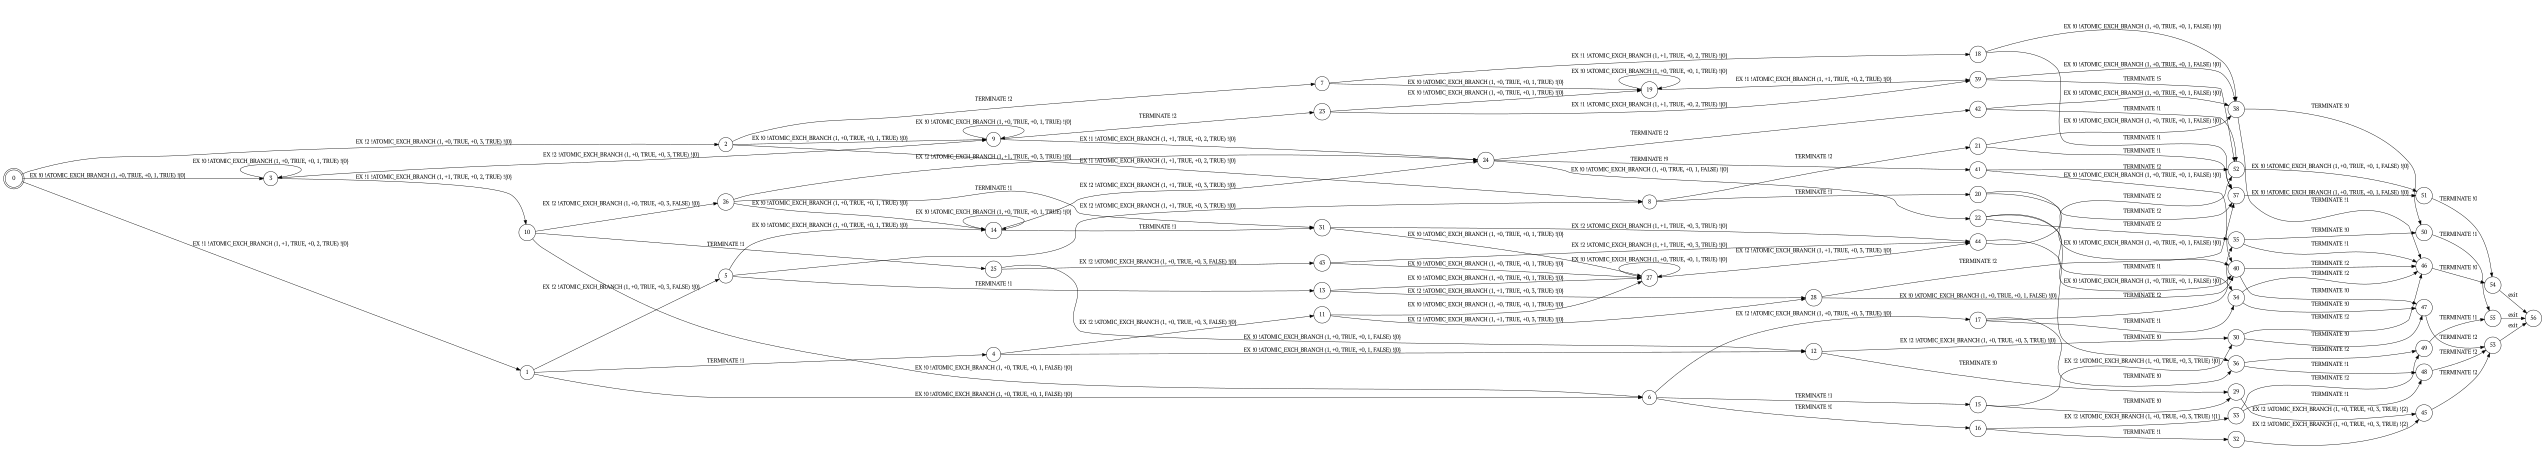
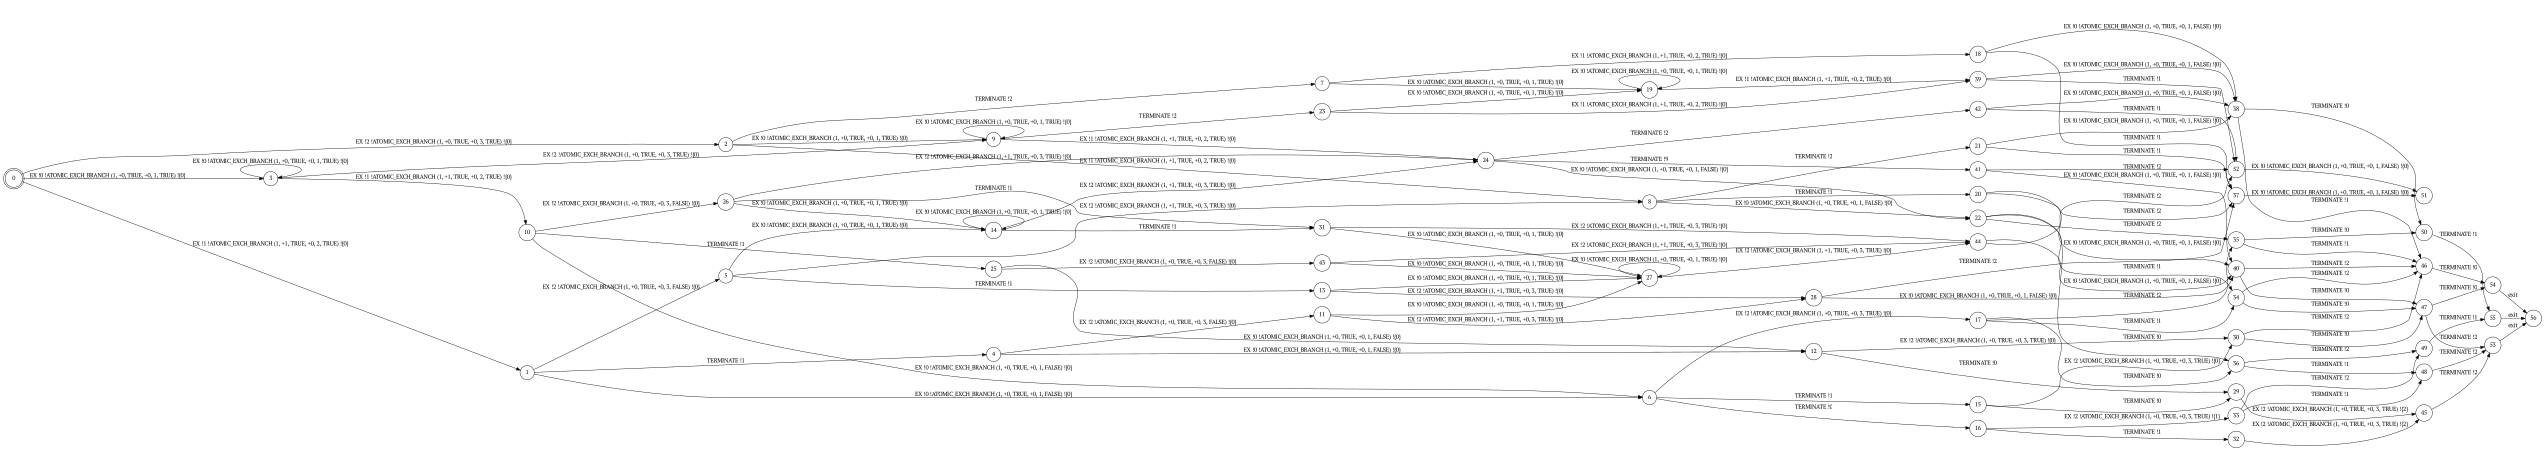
(2142, 79) -> (2142, 79)
none -> (1811, 210)
(2474, 226) -> (2457, 297)
